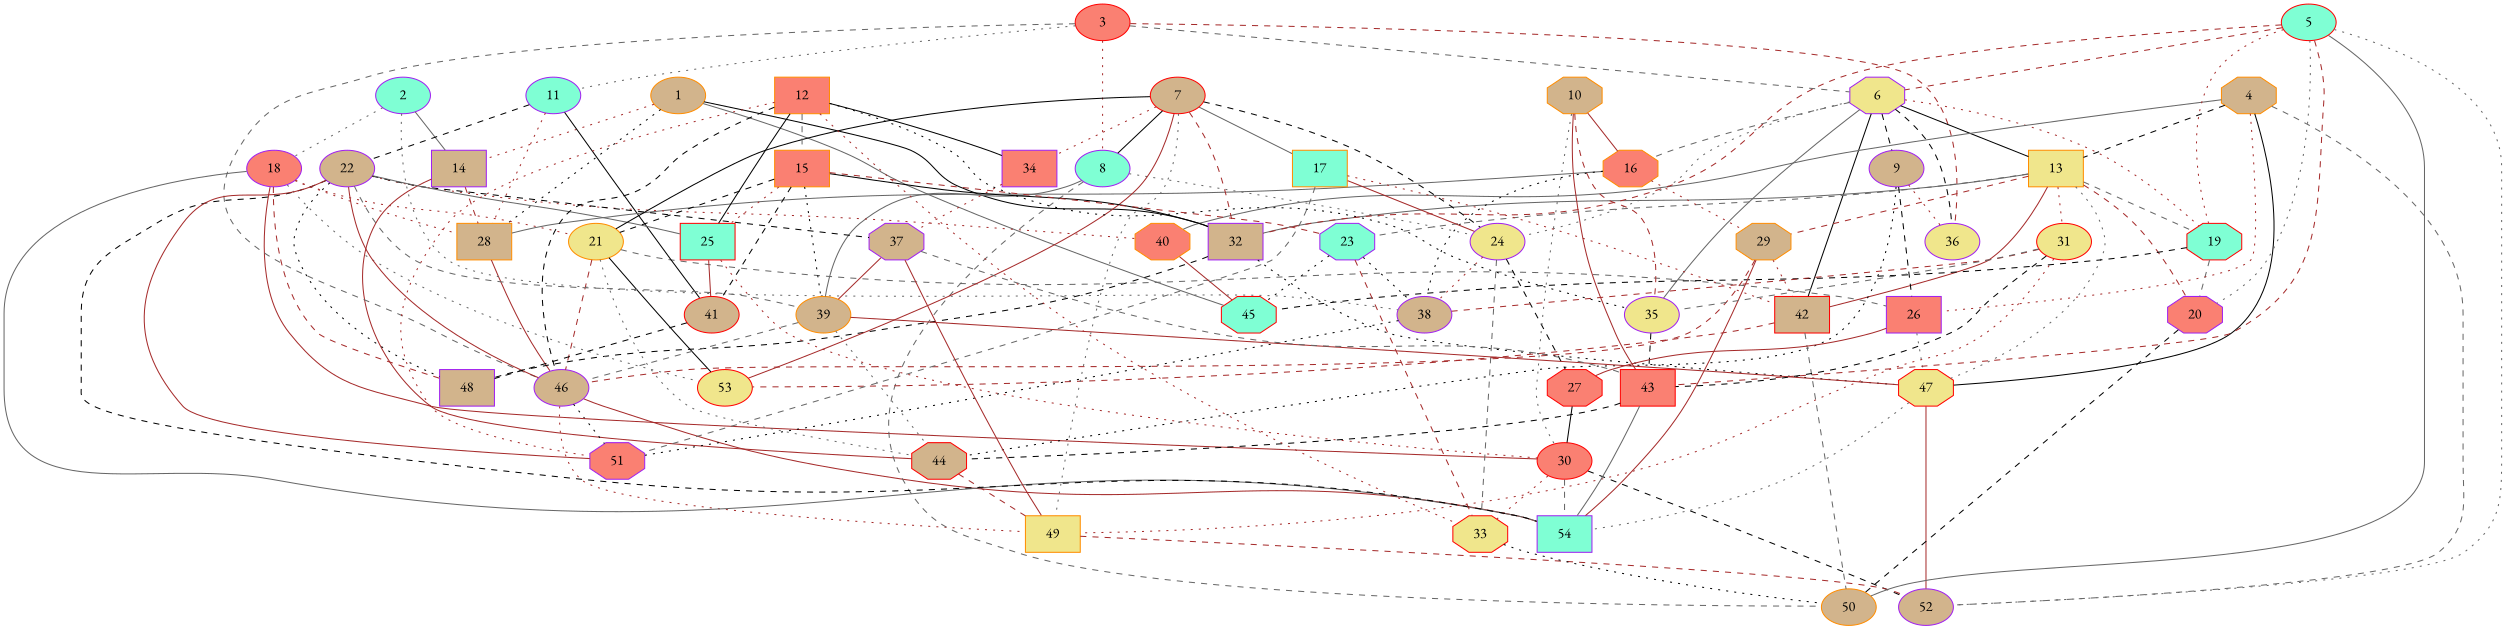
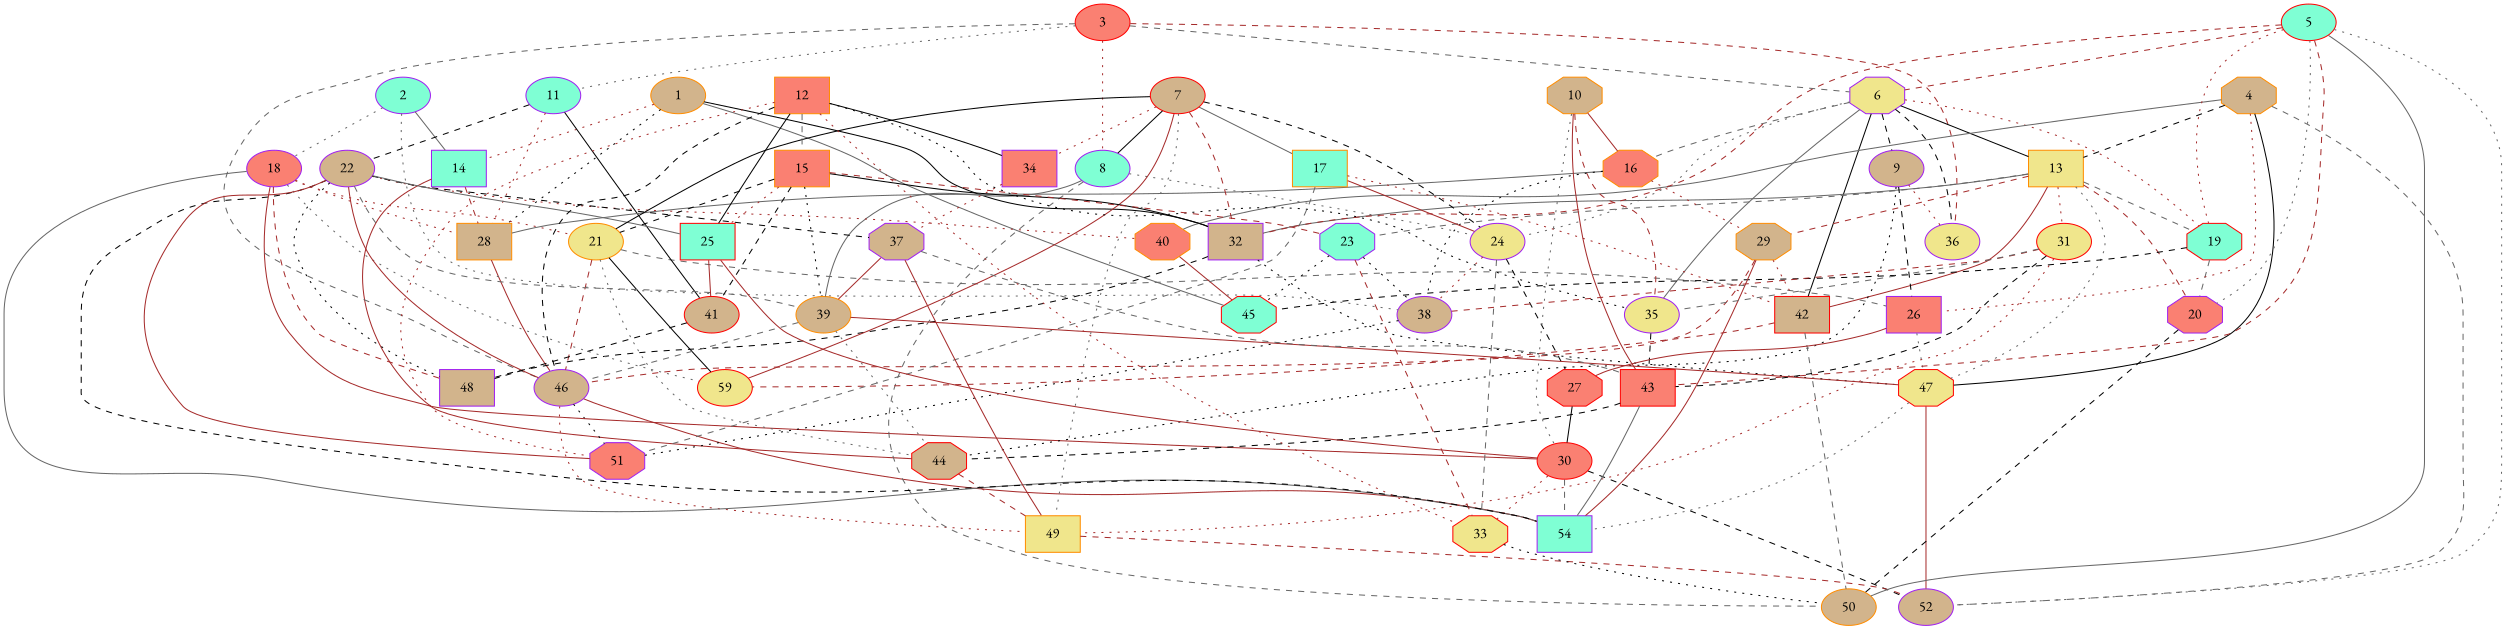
(459, 169) -> (459, 169)
(725, 388) -> (725, 388)
(1109, 411) -> (1109, 411)
